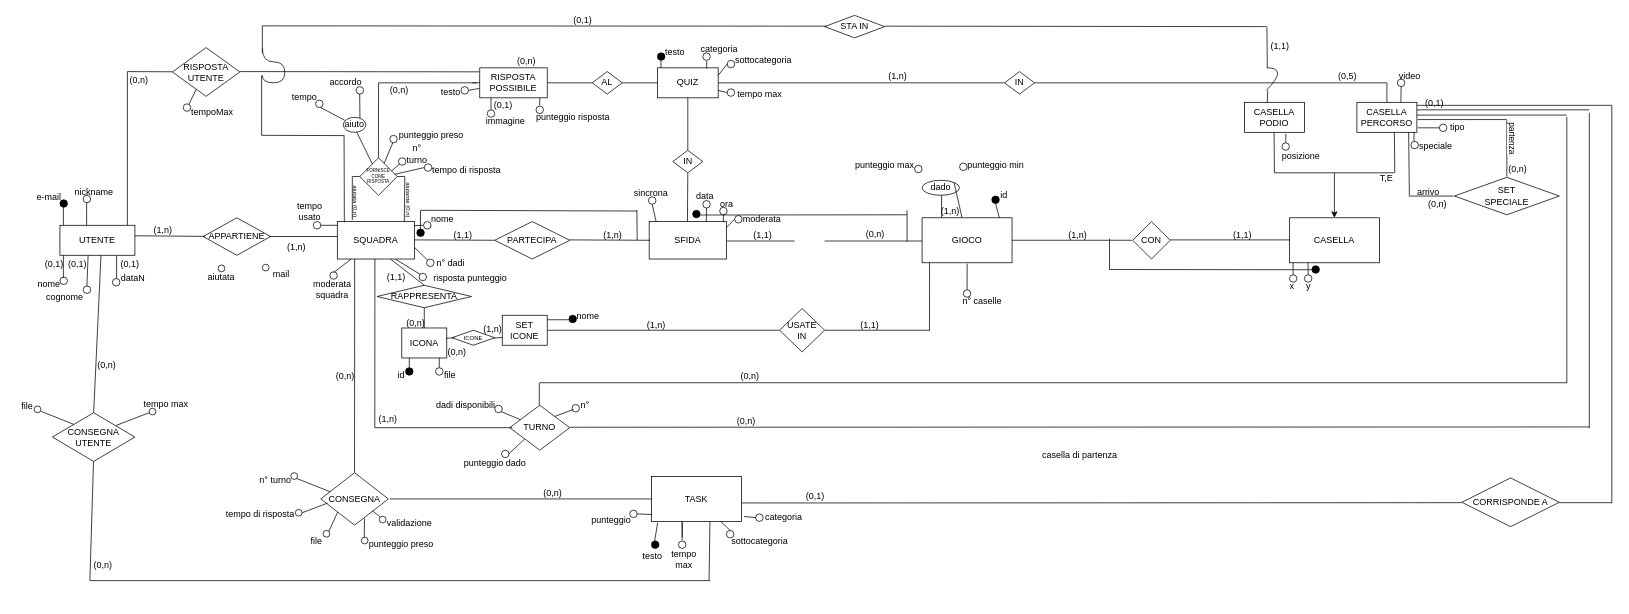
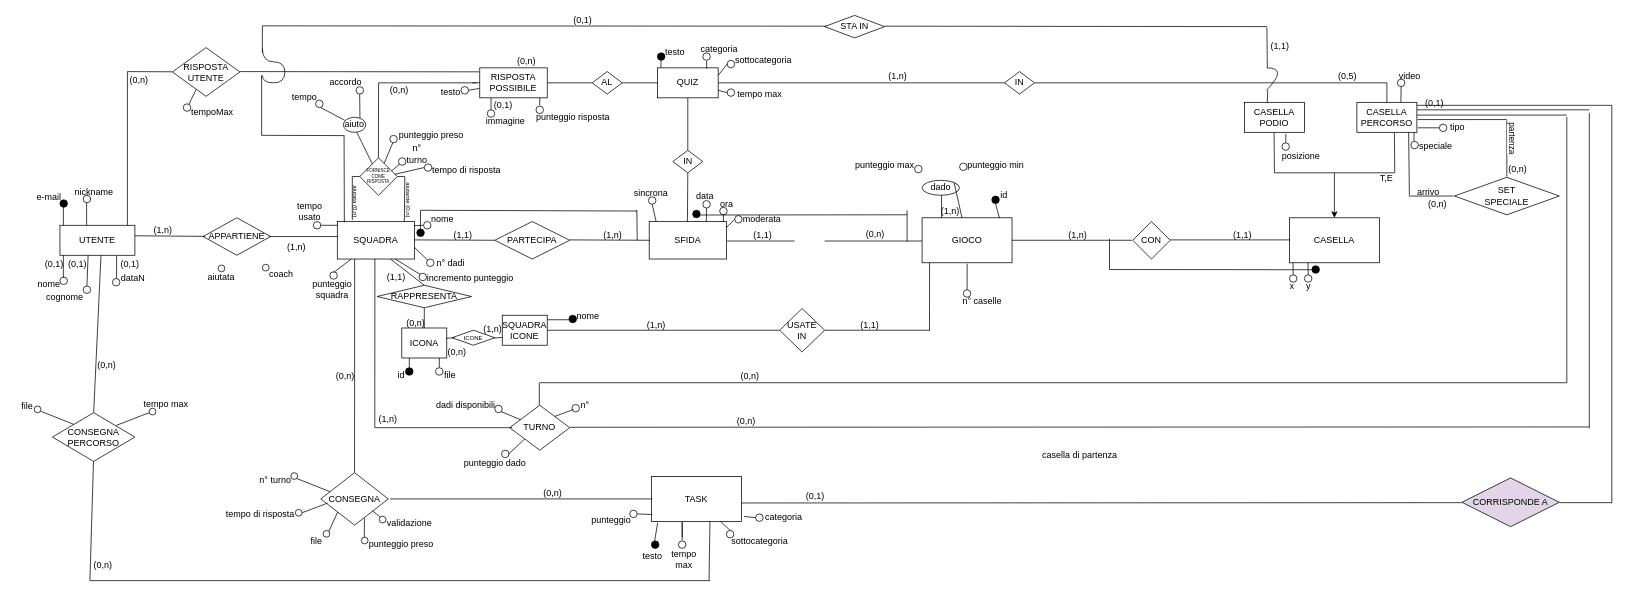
(281, 275) -> (281, 275)
(470, 279) -> (470, 279)
(332, 290) -> (332, 290)
(525, 330) -> (525, 330)
(93, 438) -> (93, 438)
(1511, 503) -> (1511, 503)
